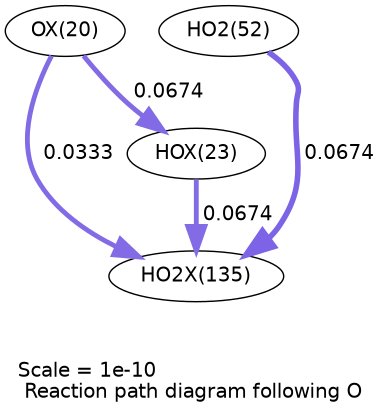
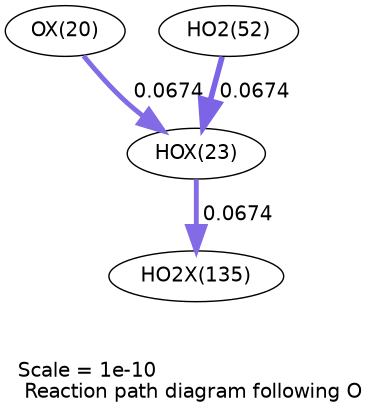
(297, 143) -> (216, 79)
(33, 169) -> none
